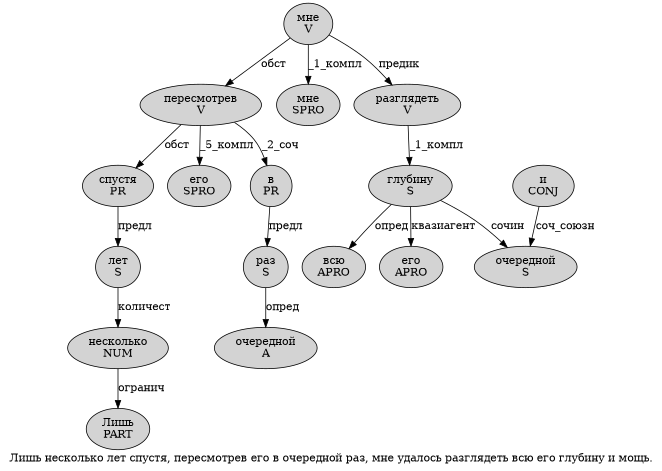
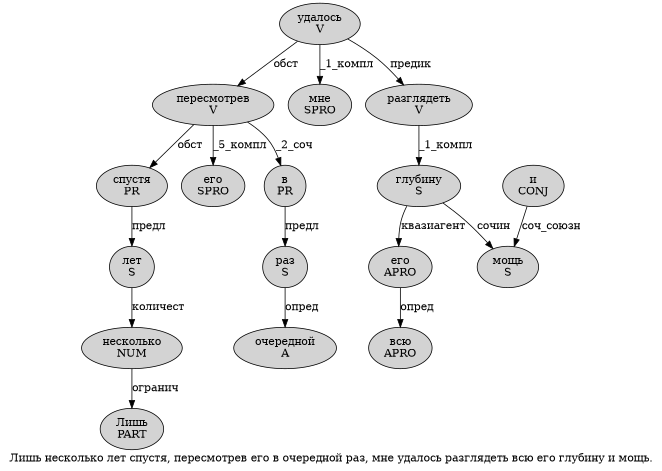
(308, 24) -> (320, 24)
(372, 223) -> (400, 303)
(526, 267) -> (508, 267)
